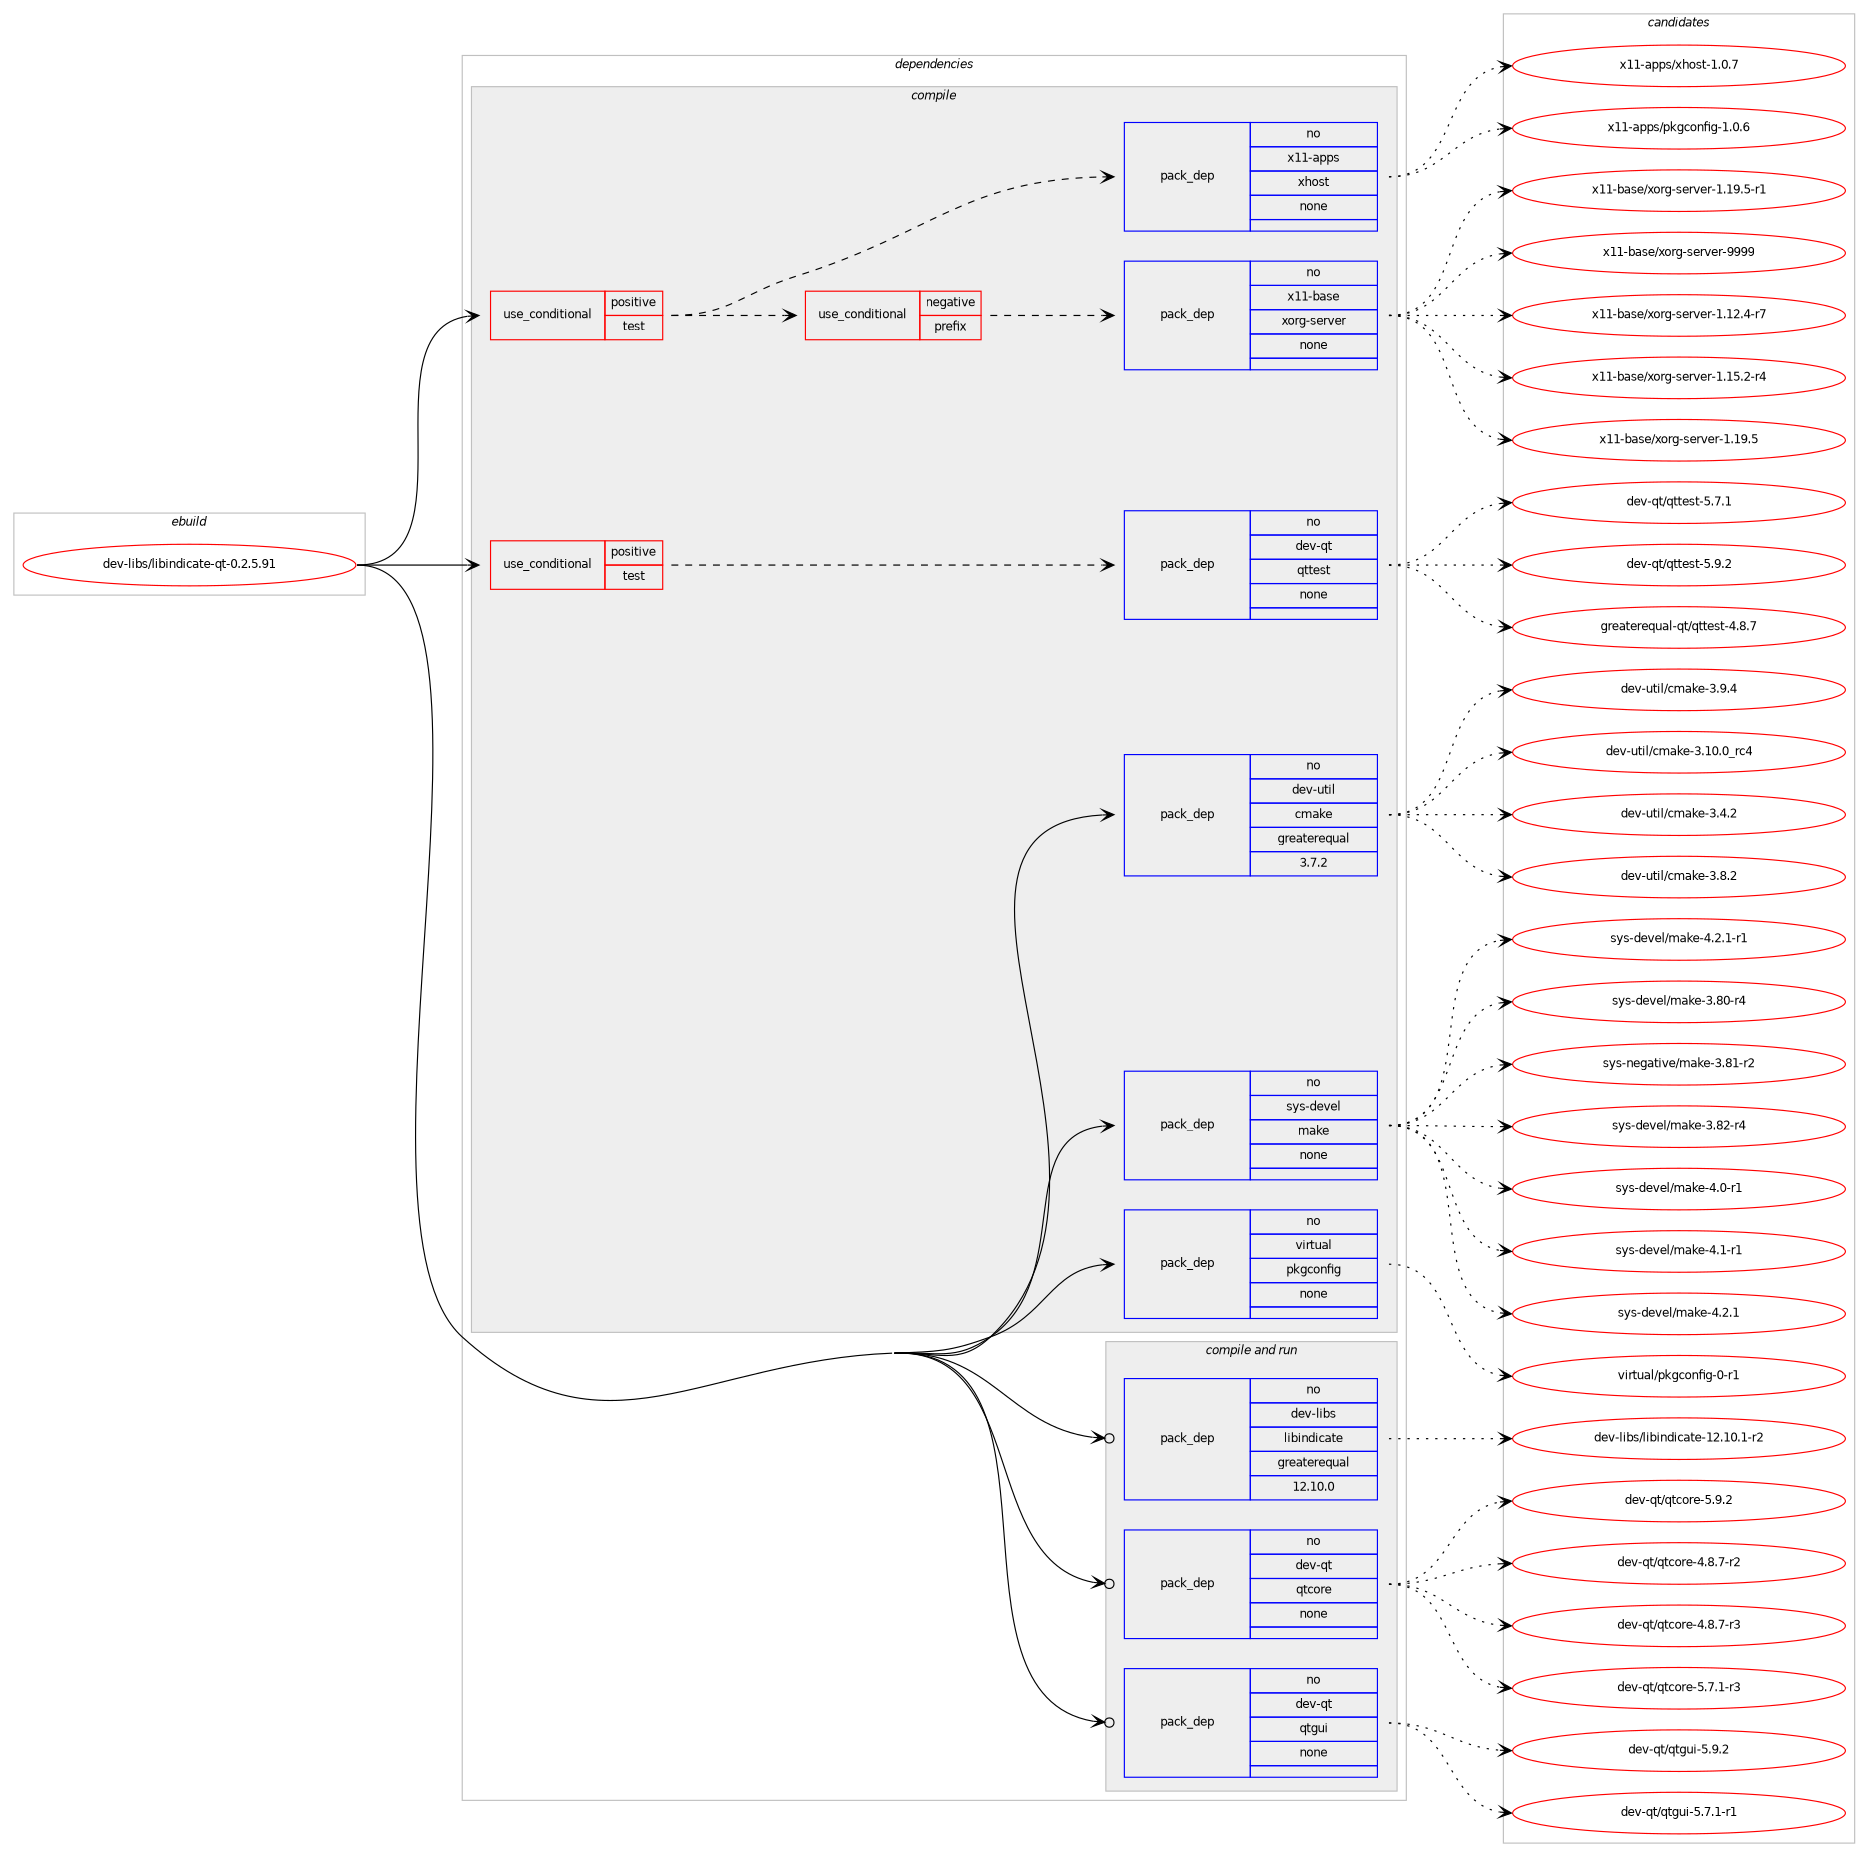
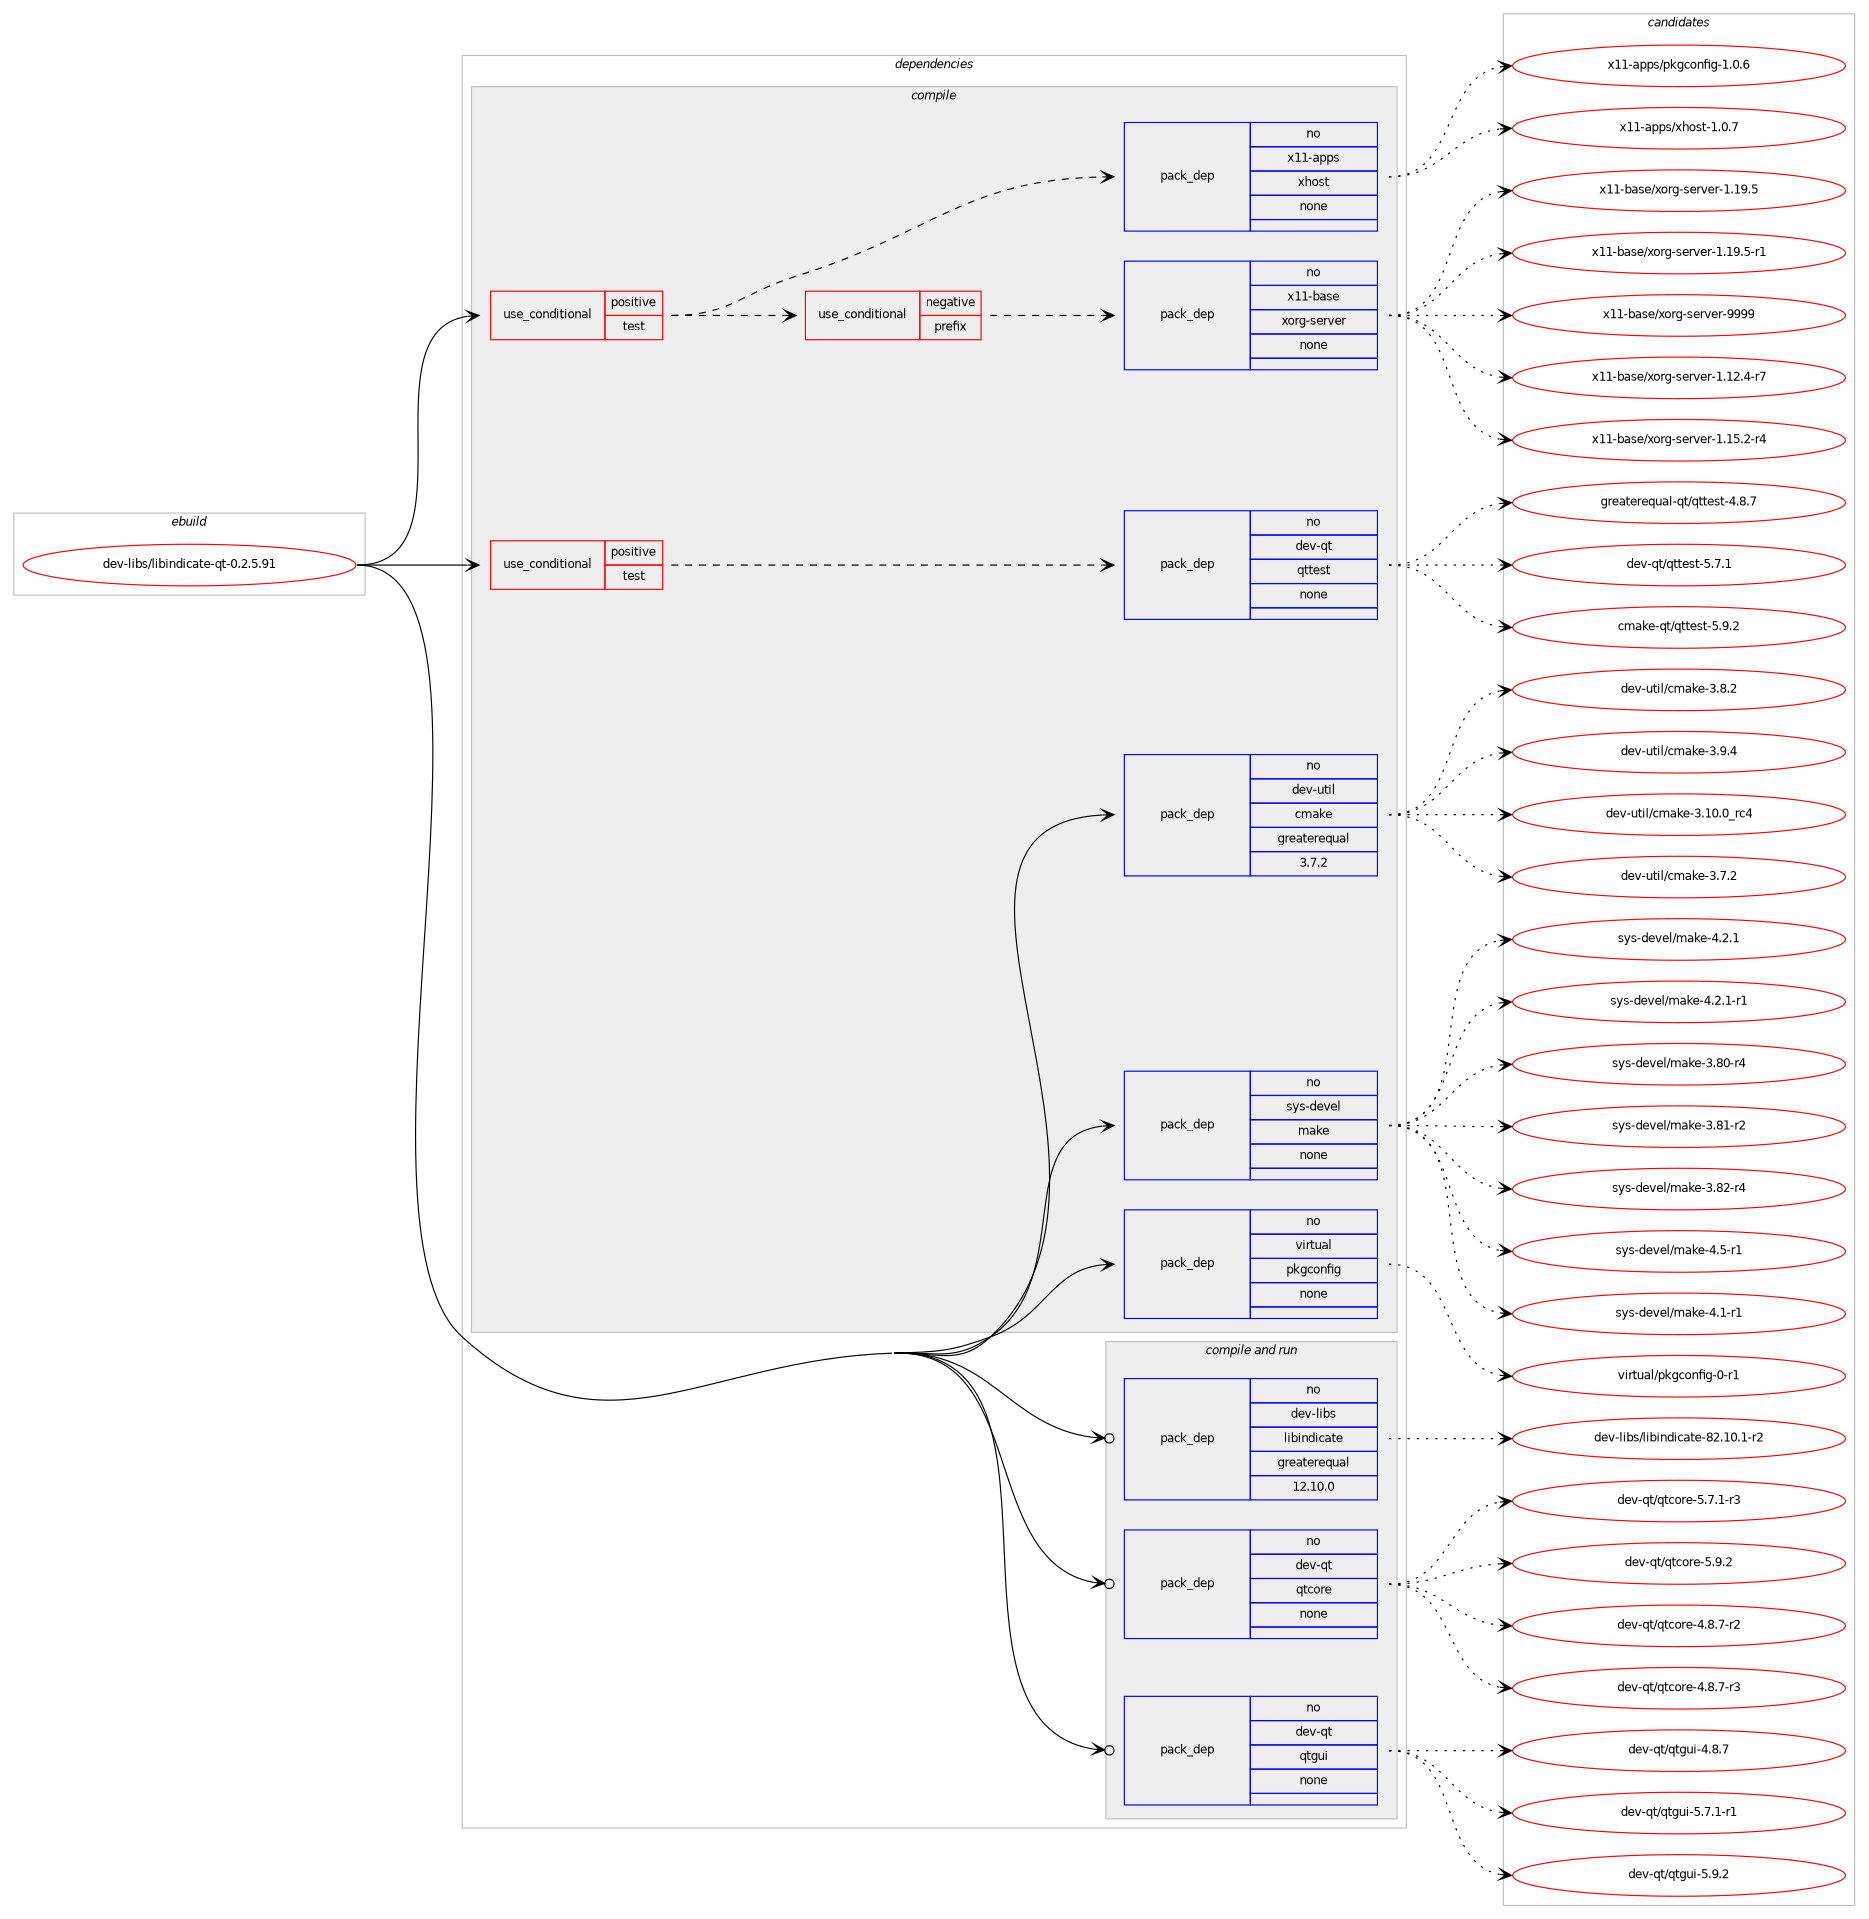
(1679, 565) -> (1679, 627)
(1679, 815) -> (1679, 877)
(1679, 1064) -> (1679, 1127)
(1679, 1189) -> (1679, 1251)
(1679, 1439) -> (1679, 1439)
none -> (1679, 1751)
